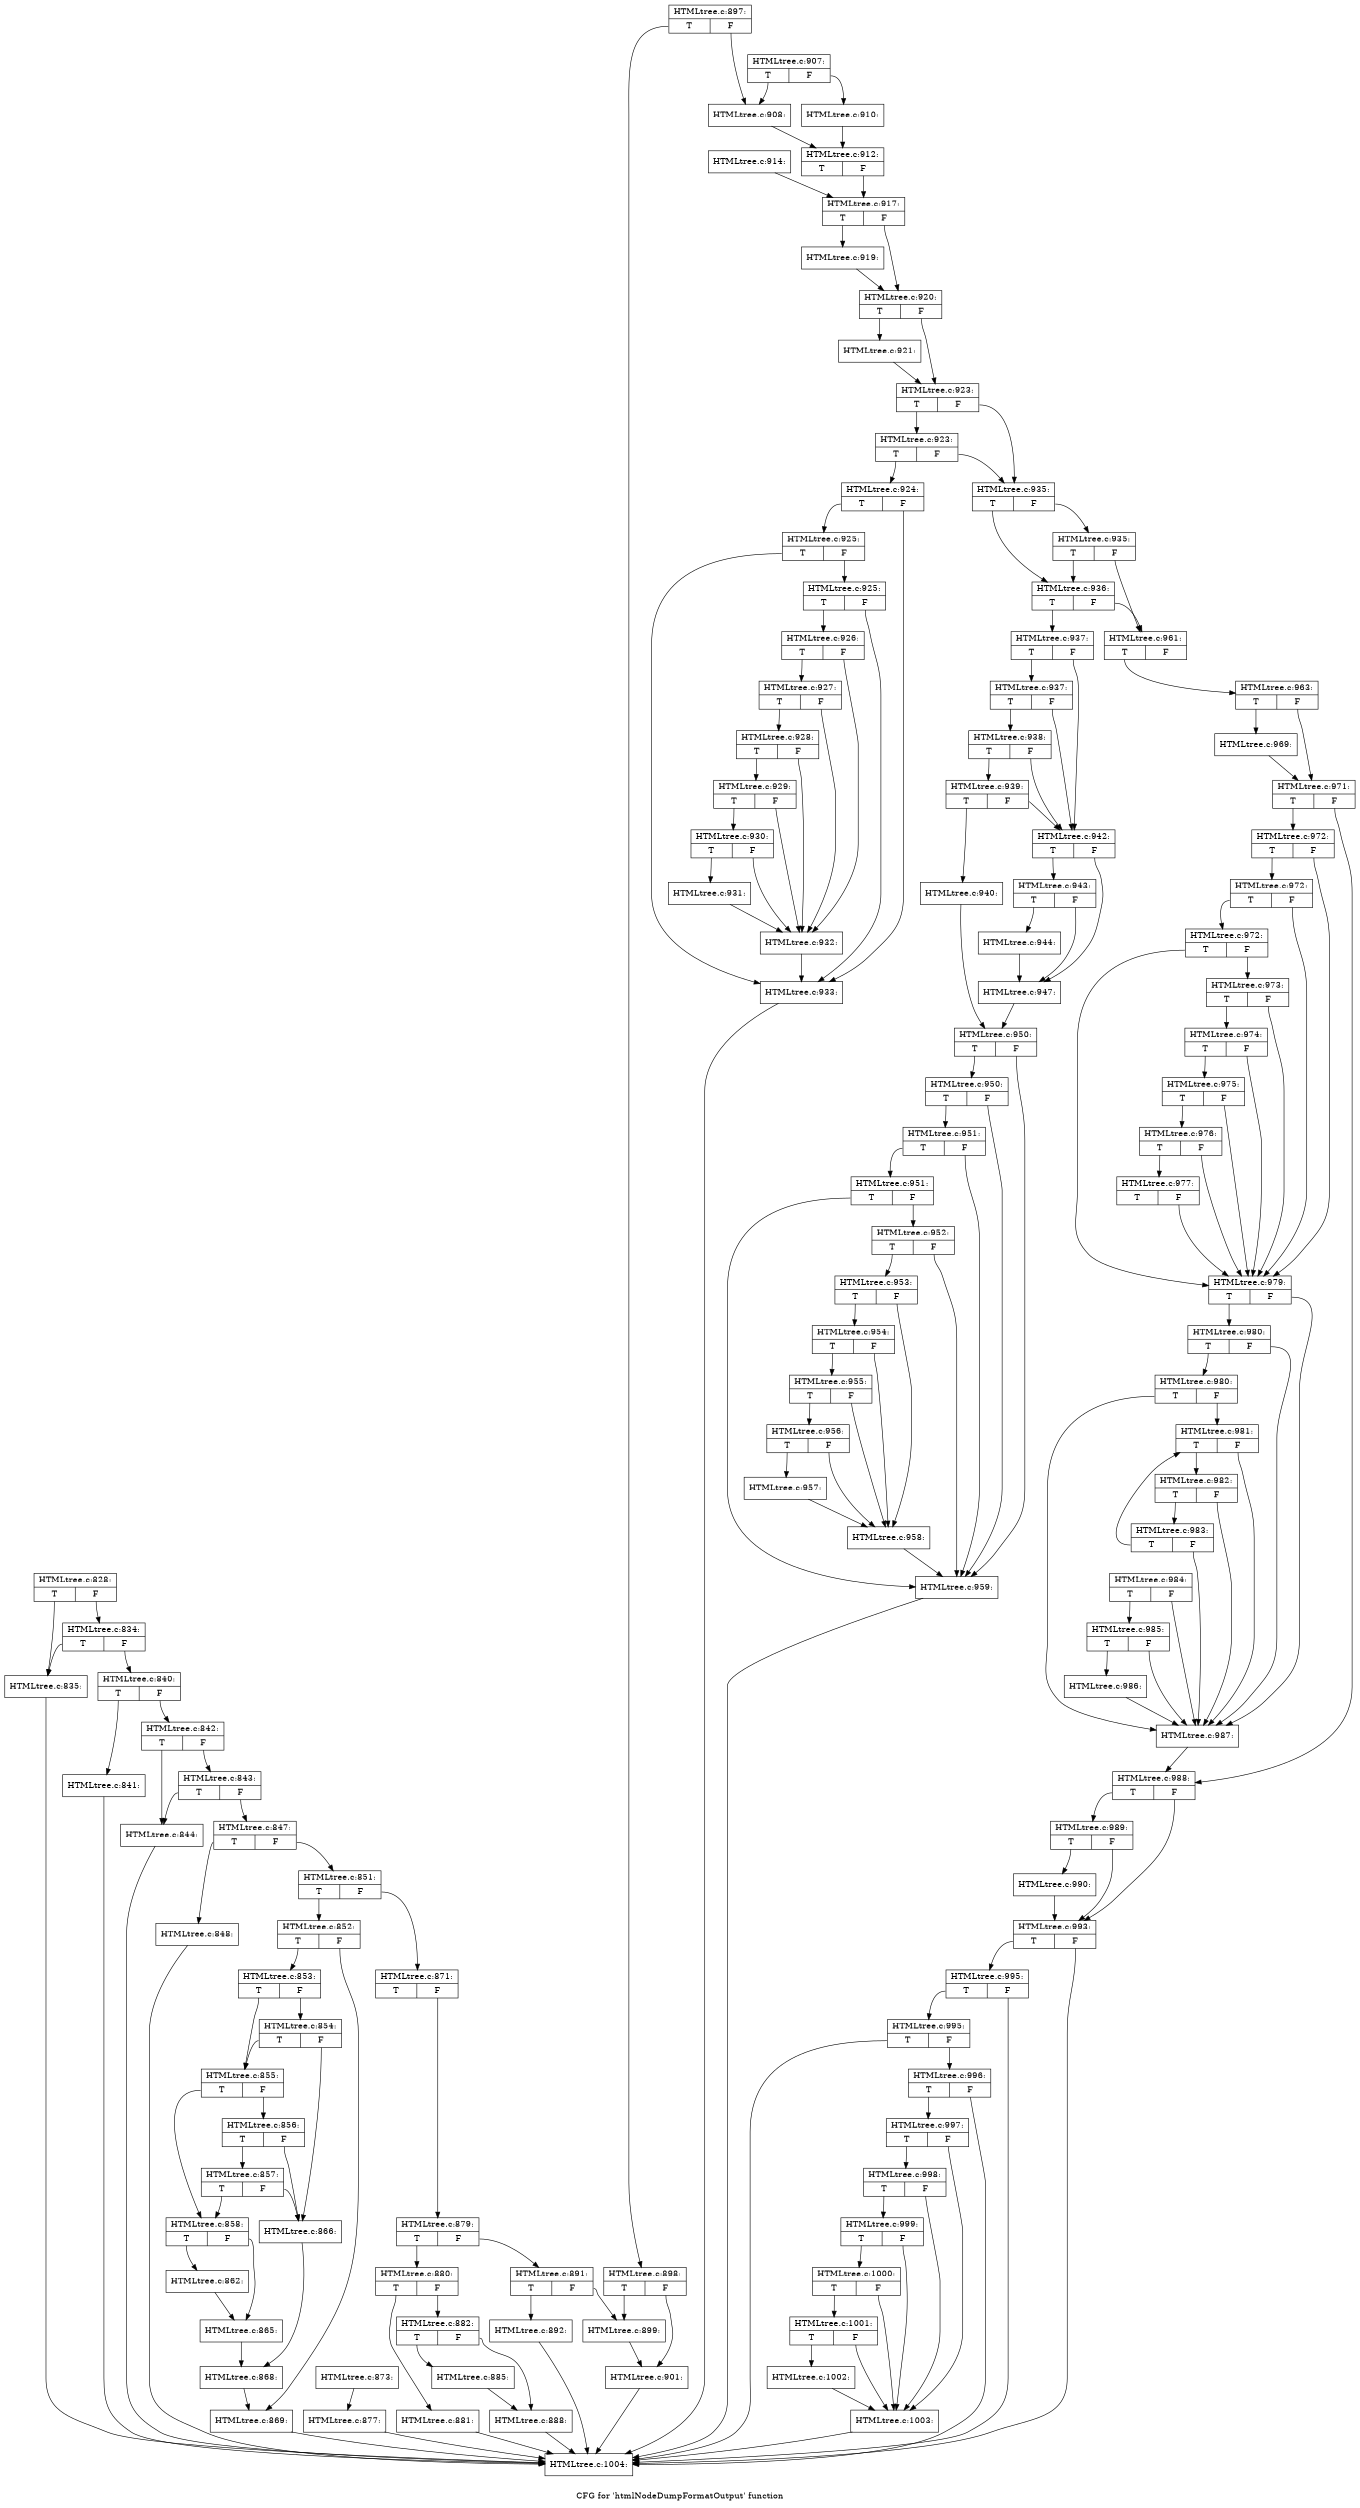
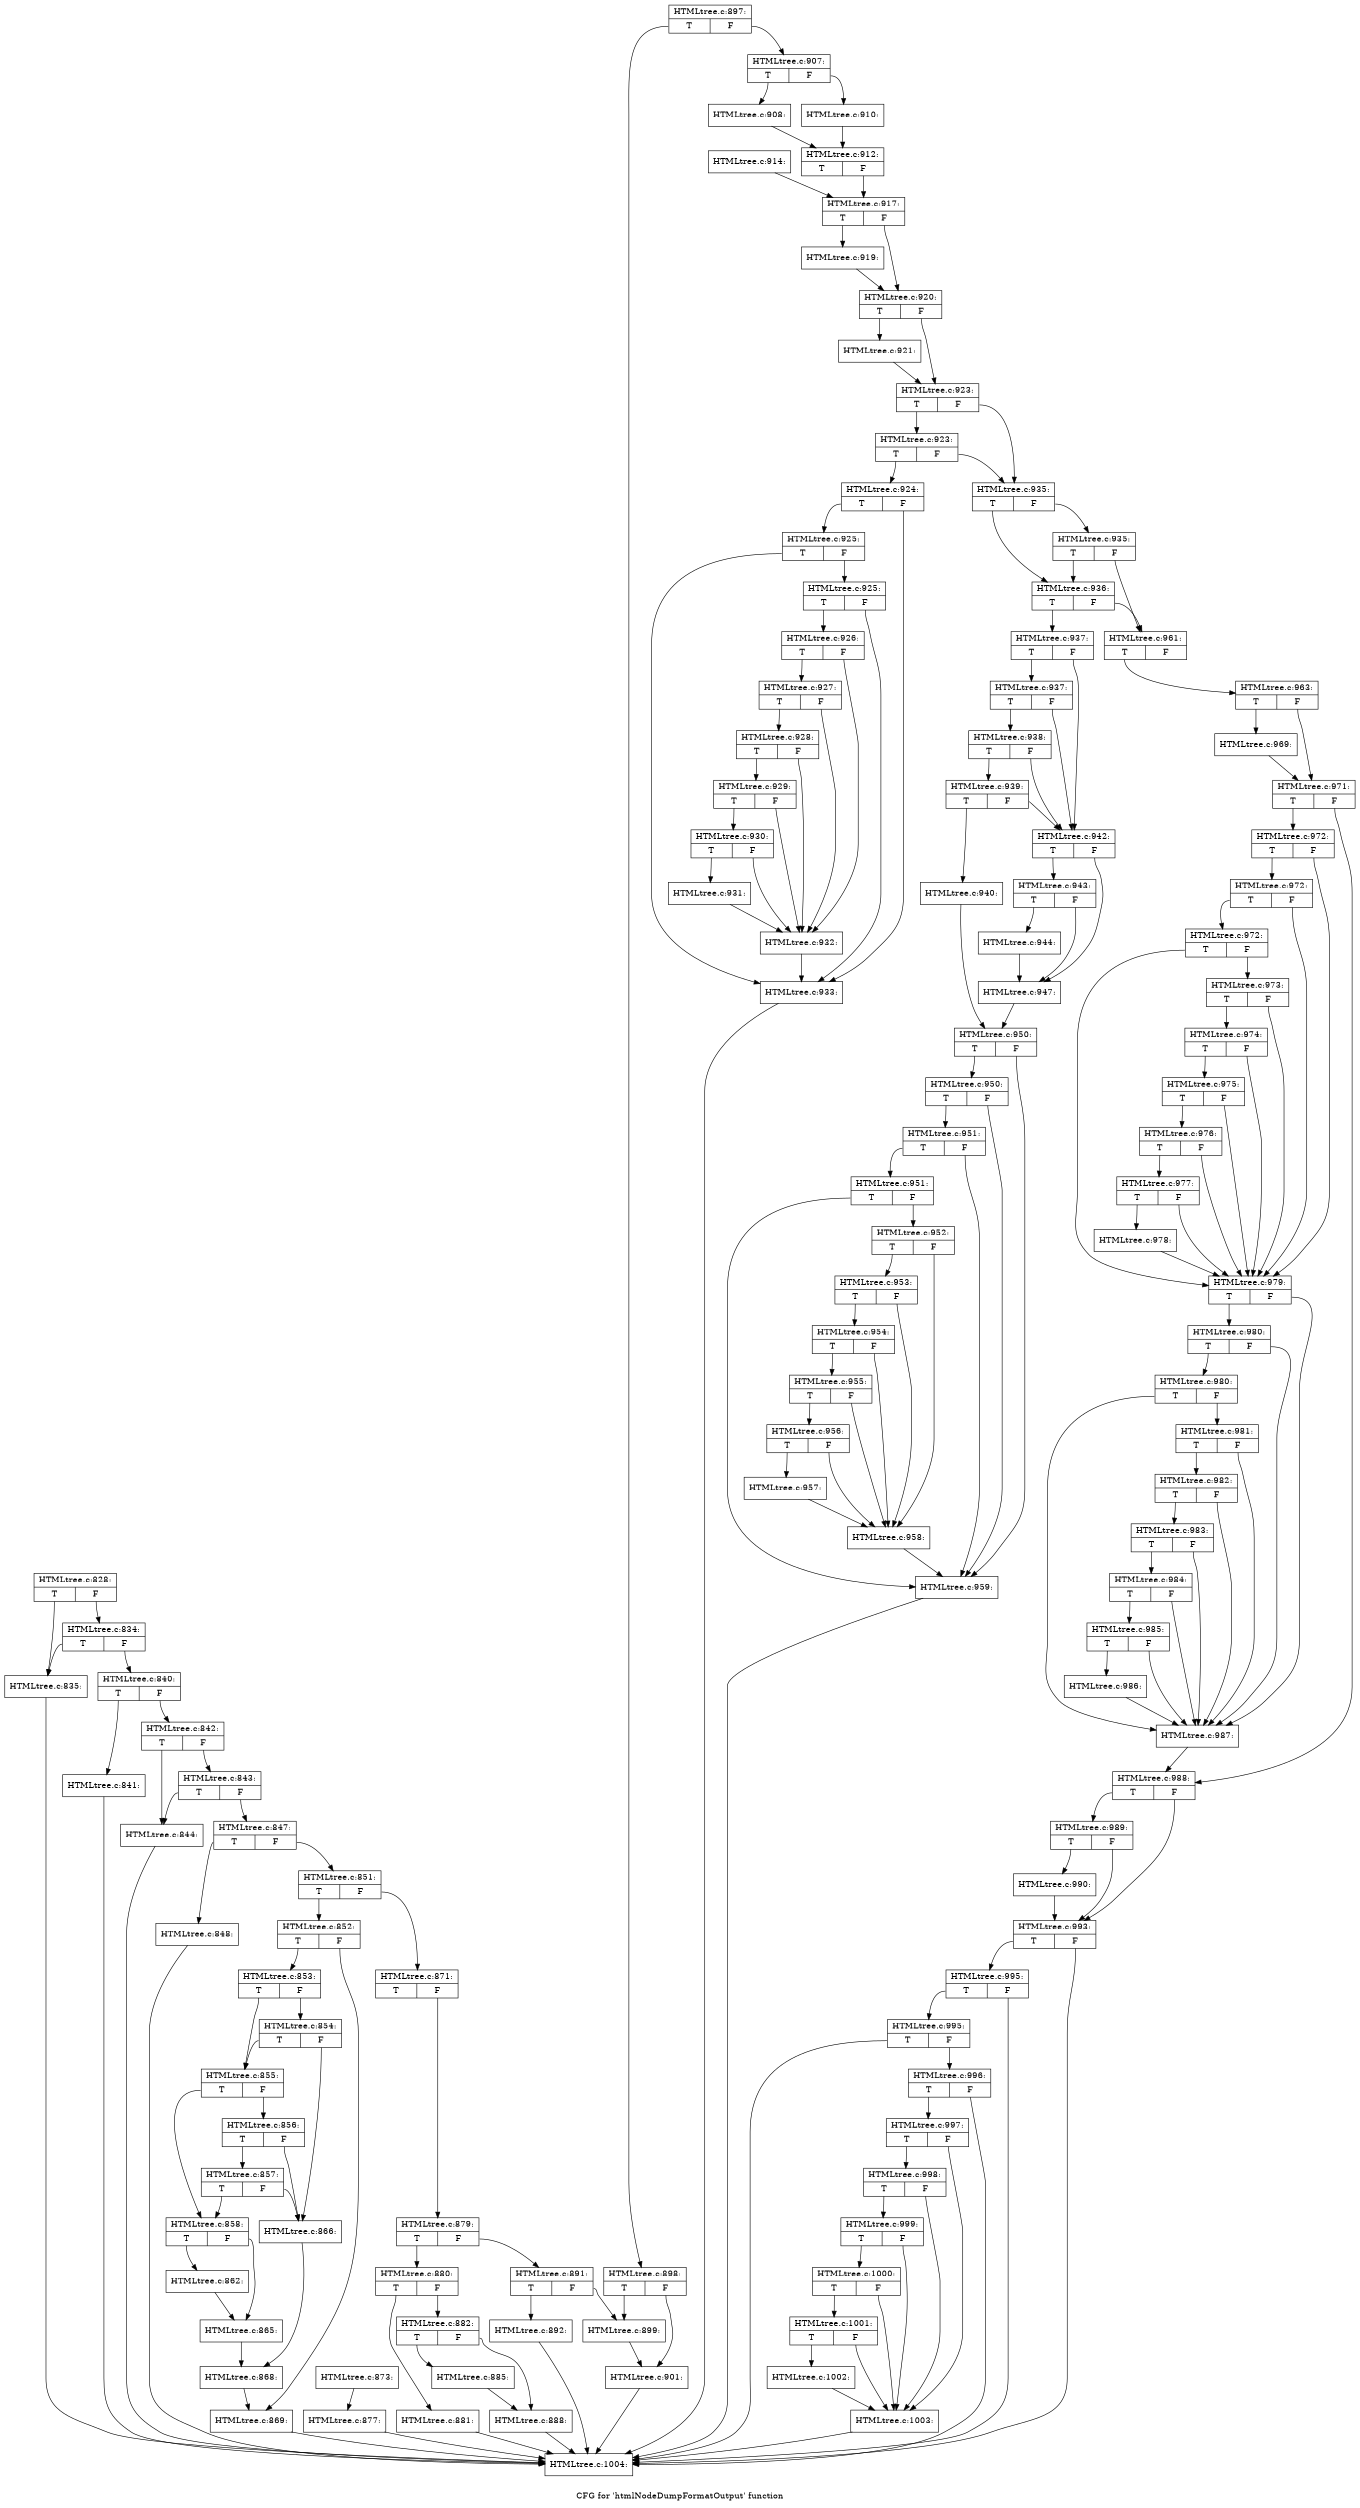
(735, 66) -> (769, 34)
none -> (1135, 1240)
(957, 1411) -> (934, 1392)
(1132, 1497) -> (1151, 1560)
